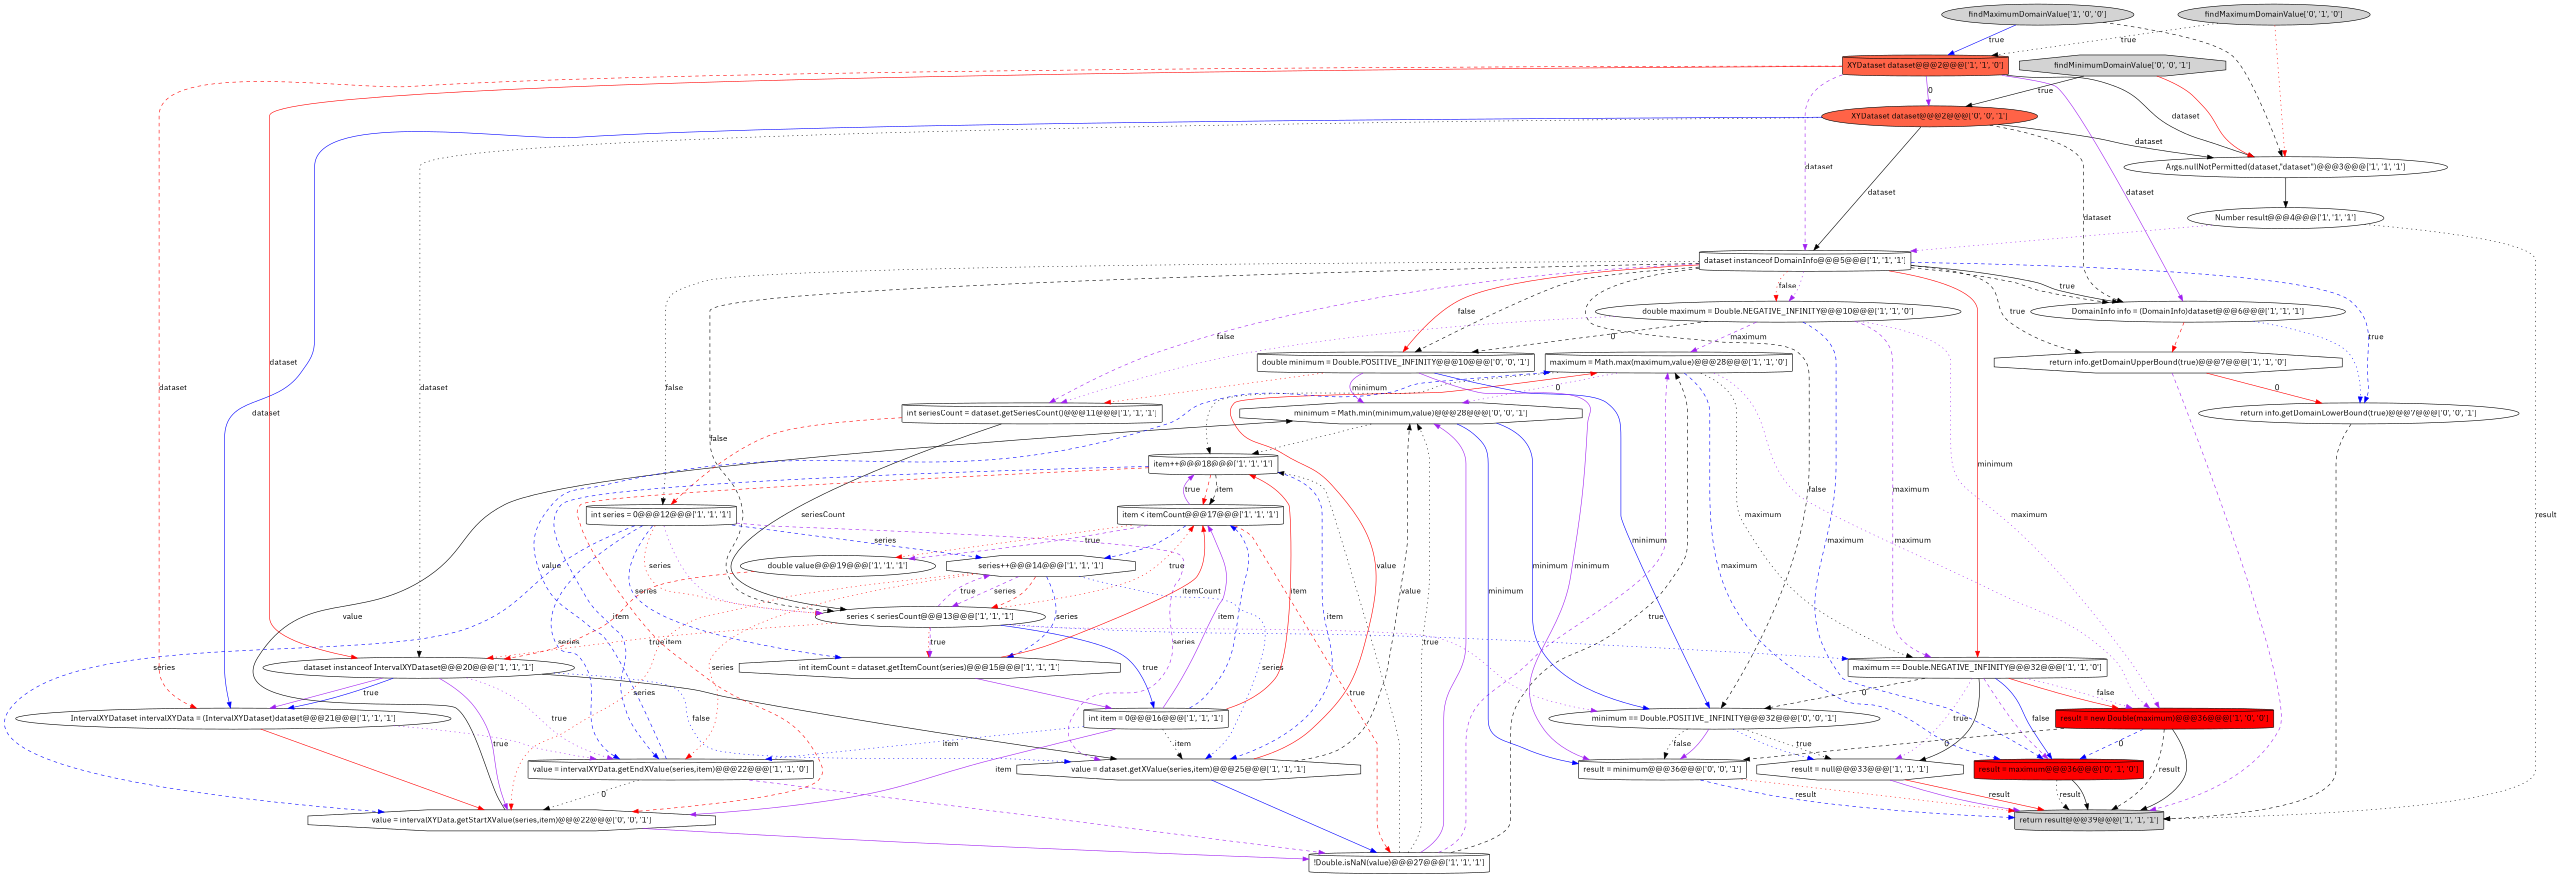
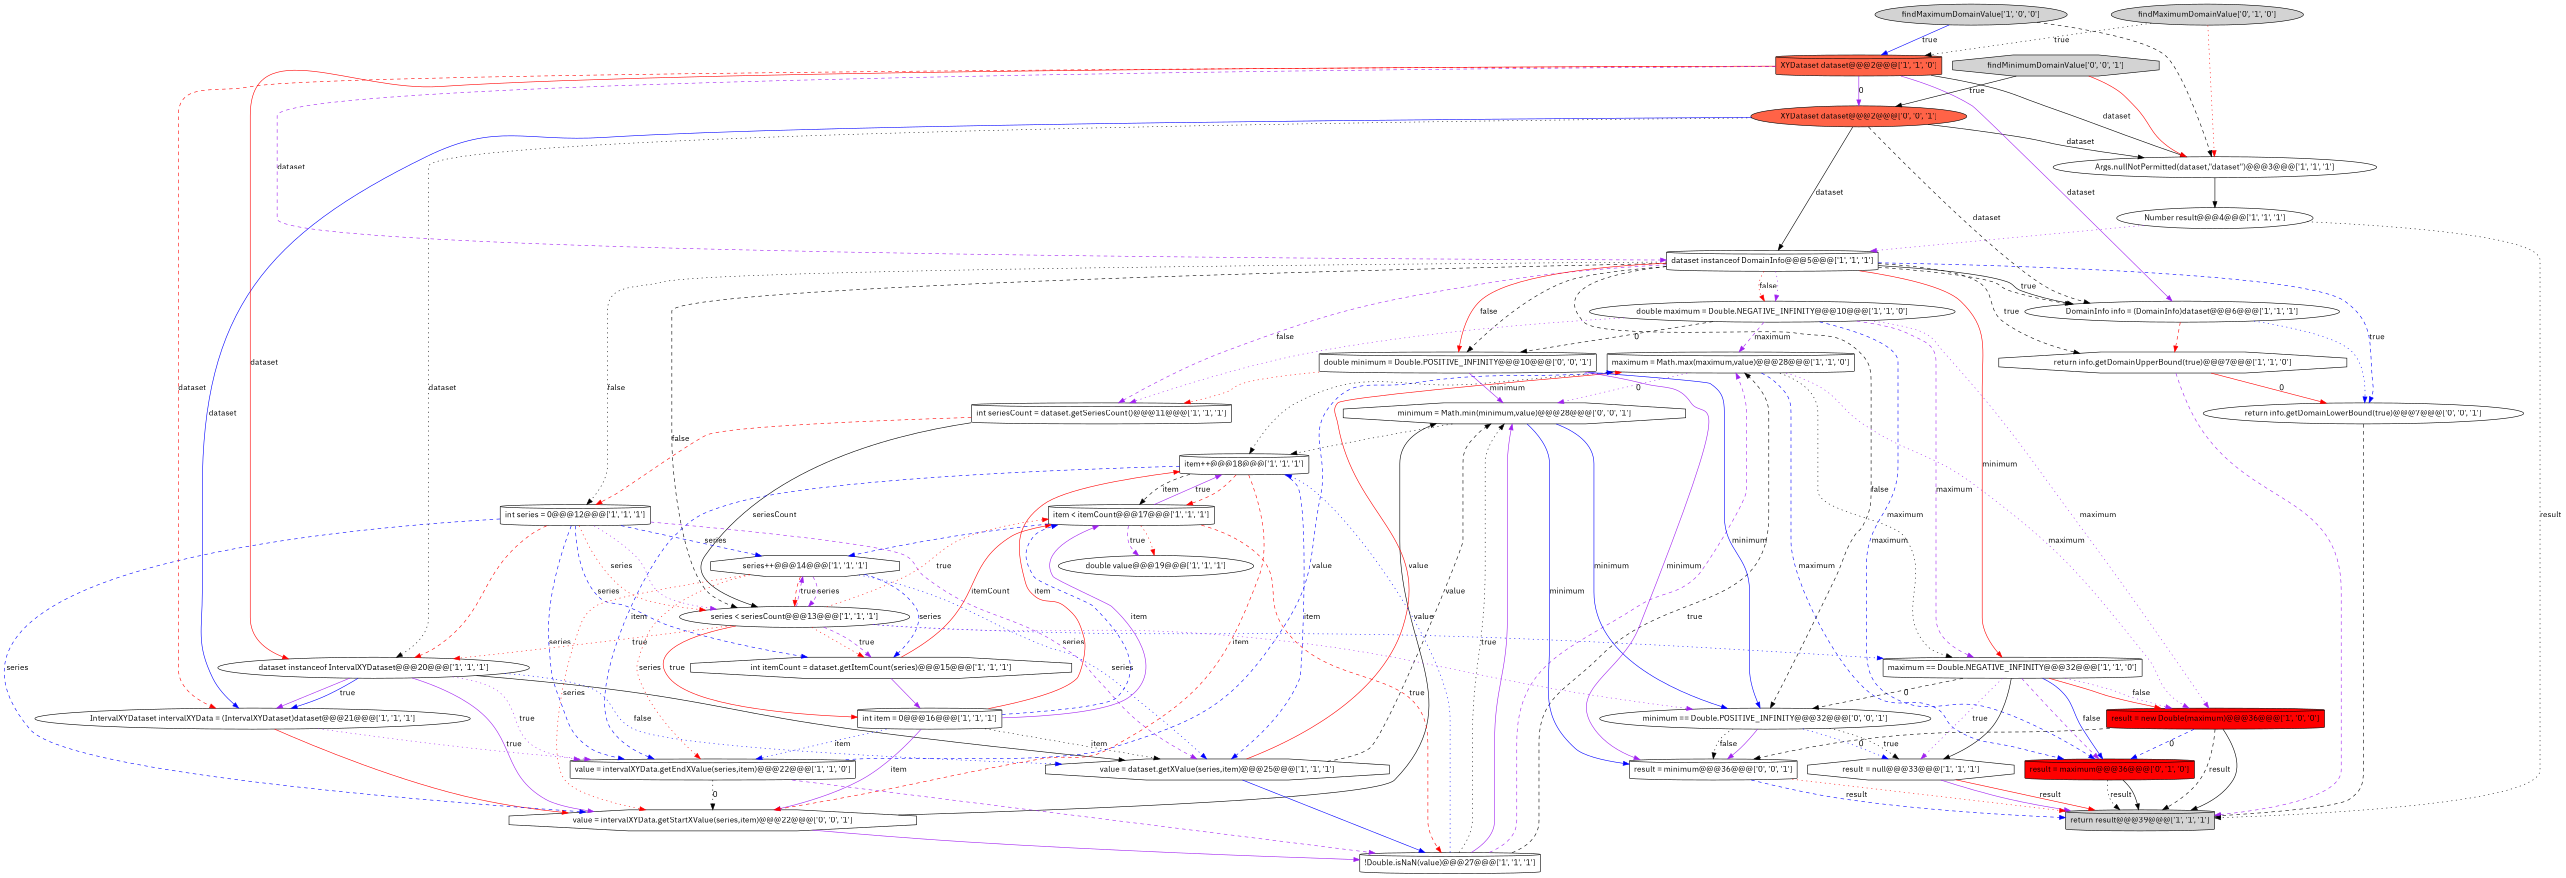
(633, 599) -> (484, 591)
(1090, 642) -> (708, 698)
(1373, 647) -> (1430, 651)
